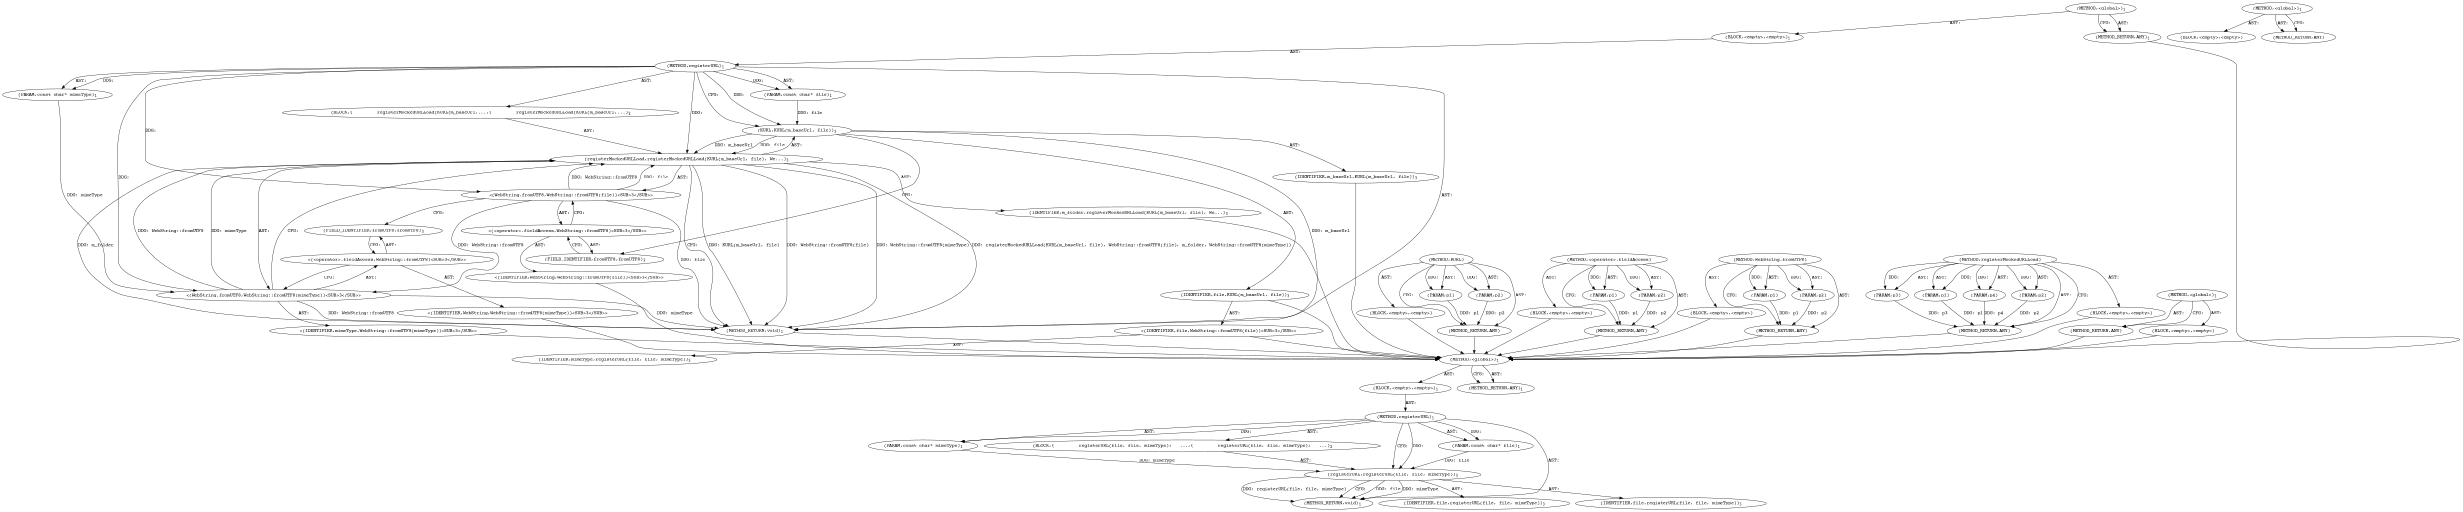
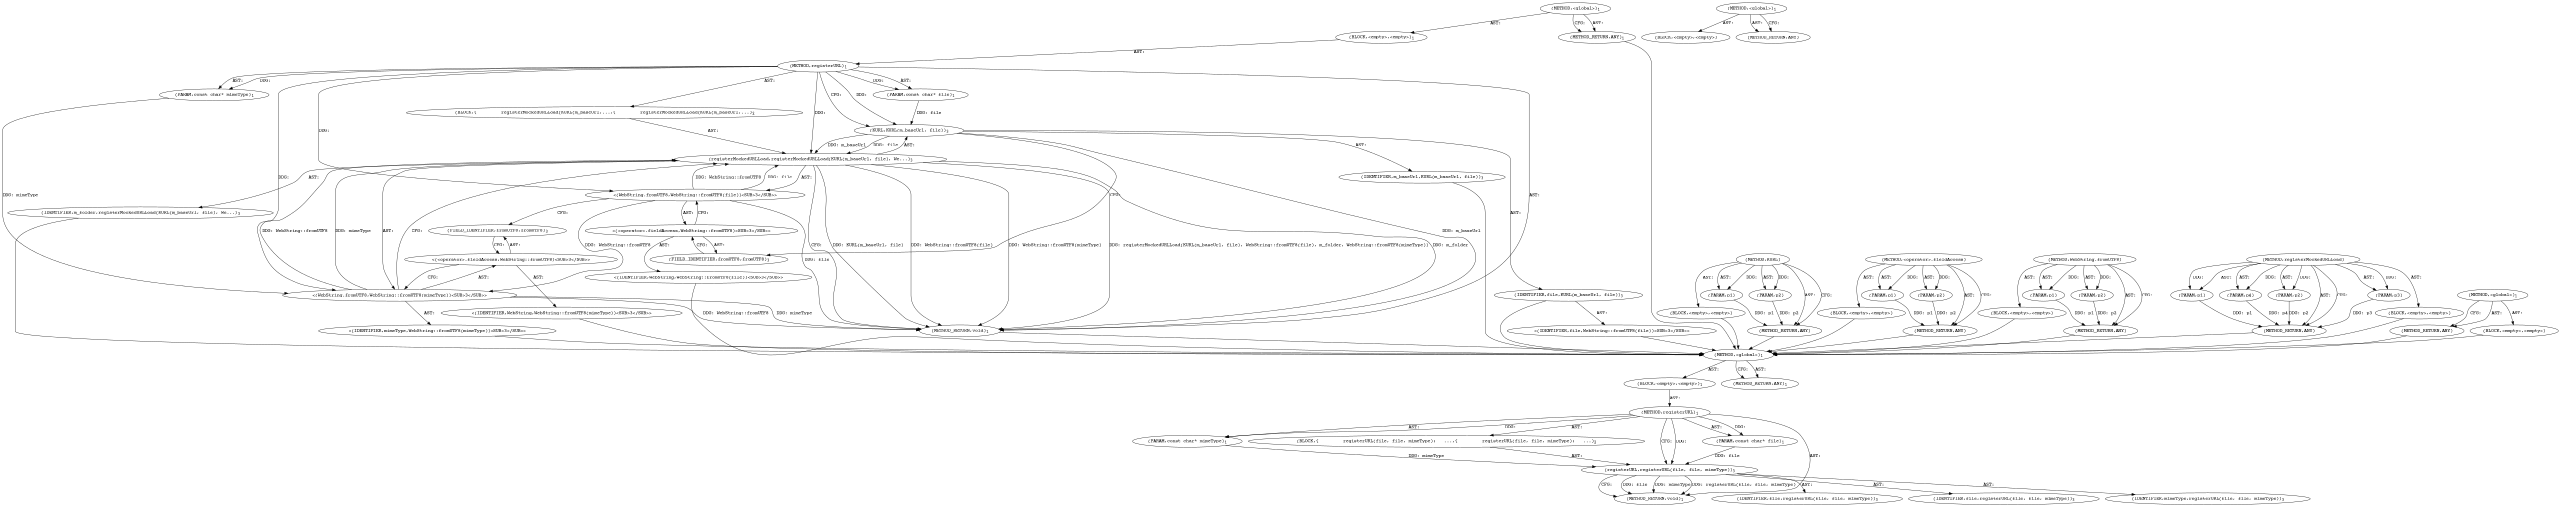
(918, 345) -> (1935, 484)
